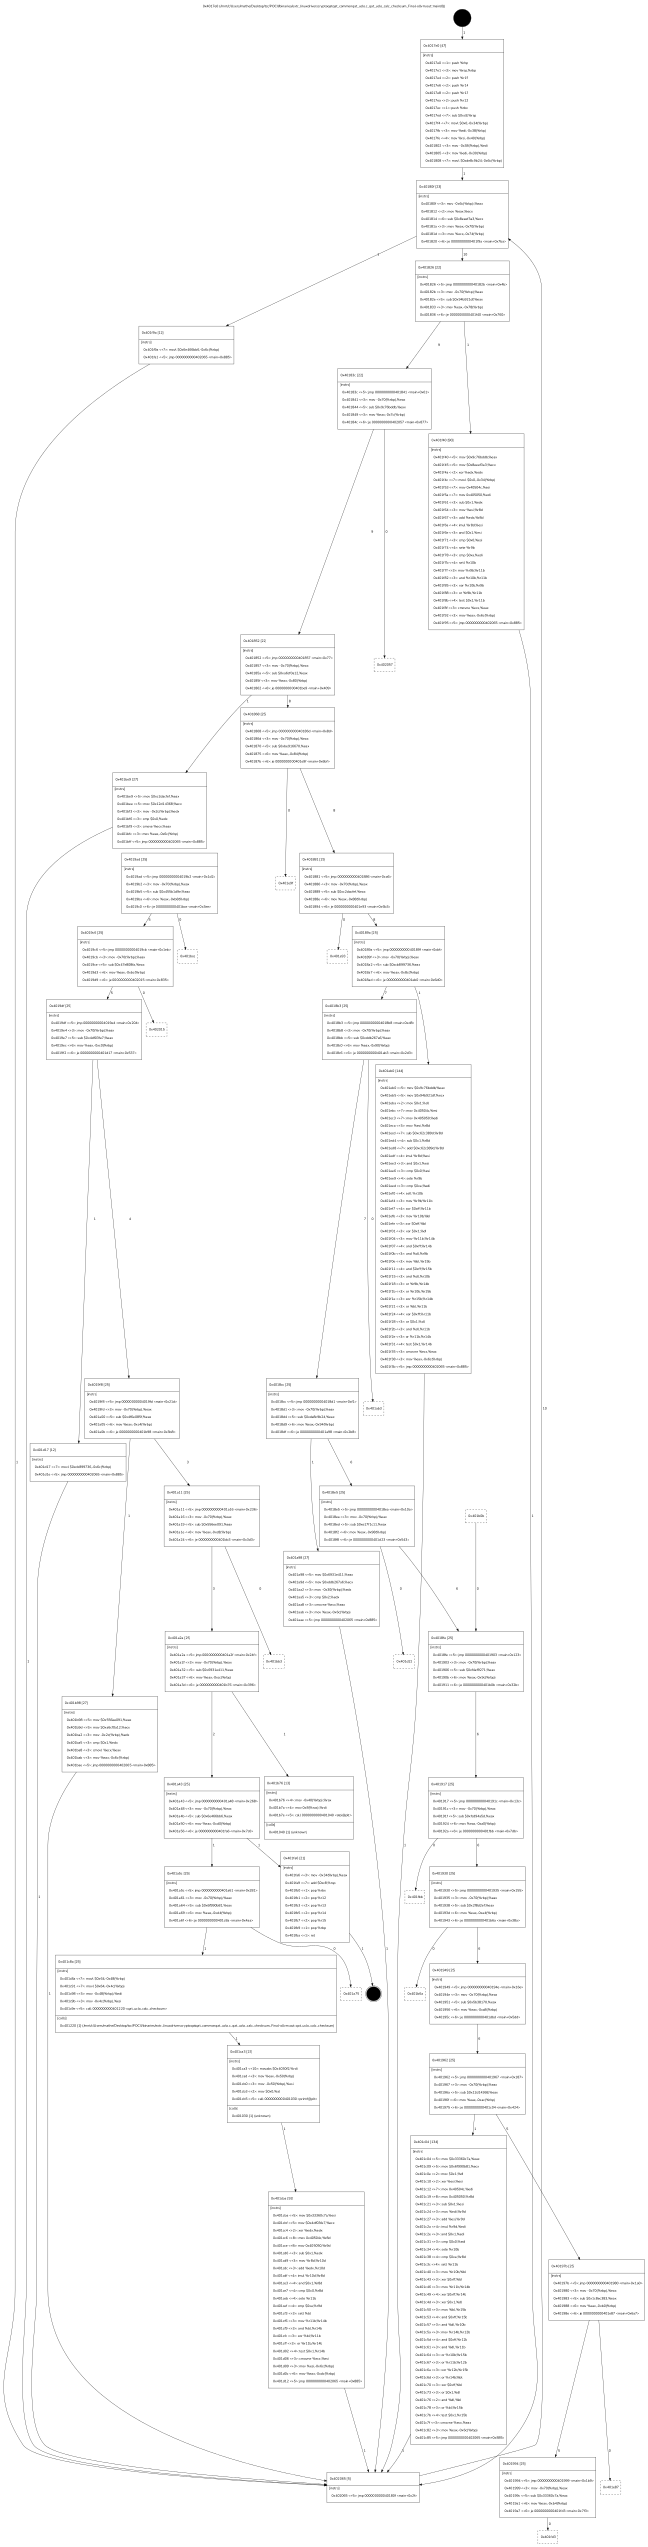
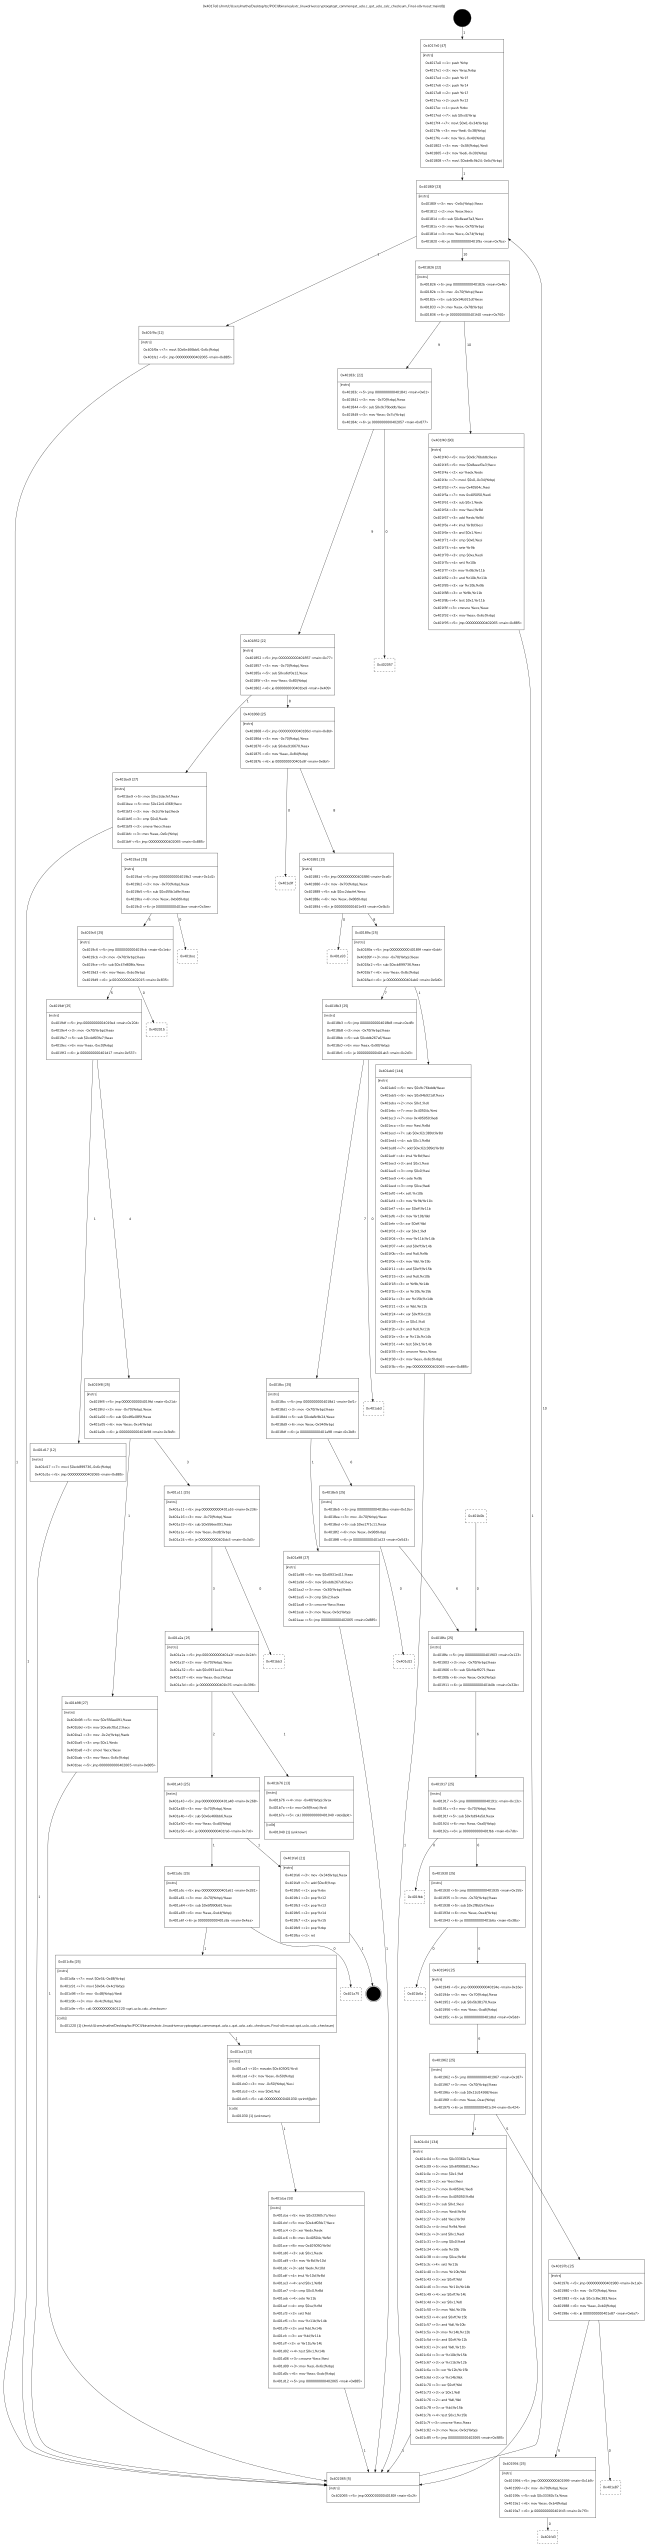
(468, 345) -> (469, 345)
